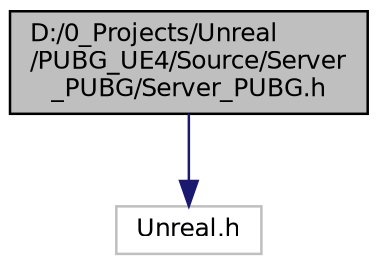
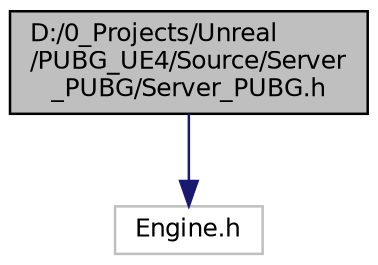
(189, 230) -> (189, 230)
